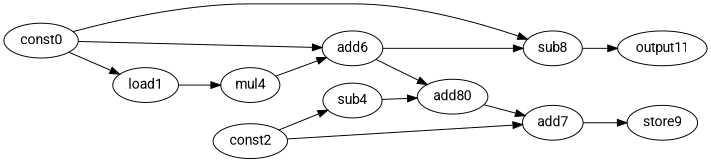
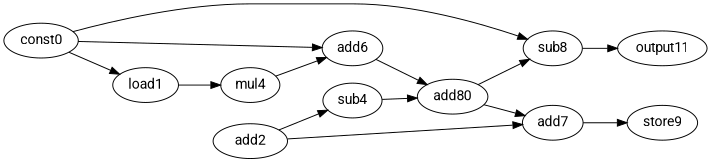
(448, 48) -> (500, 74)
(250, 141) -> (250, 141)
